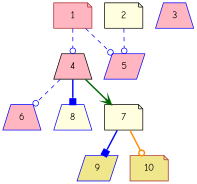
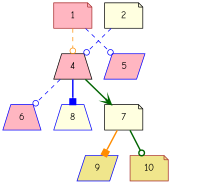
(175, 16) -> none
(73, 38) -> (73, 38)
(124, 38) -> (102, 38)
(112, 140) -> (112, 140)
(135, 140) -> (135, 140)
